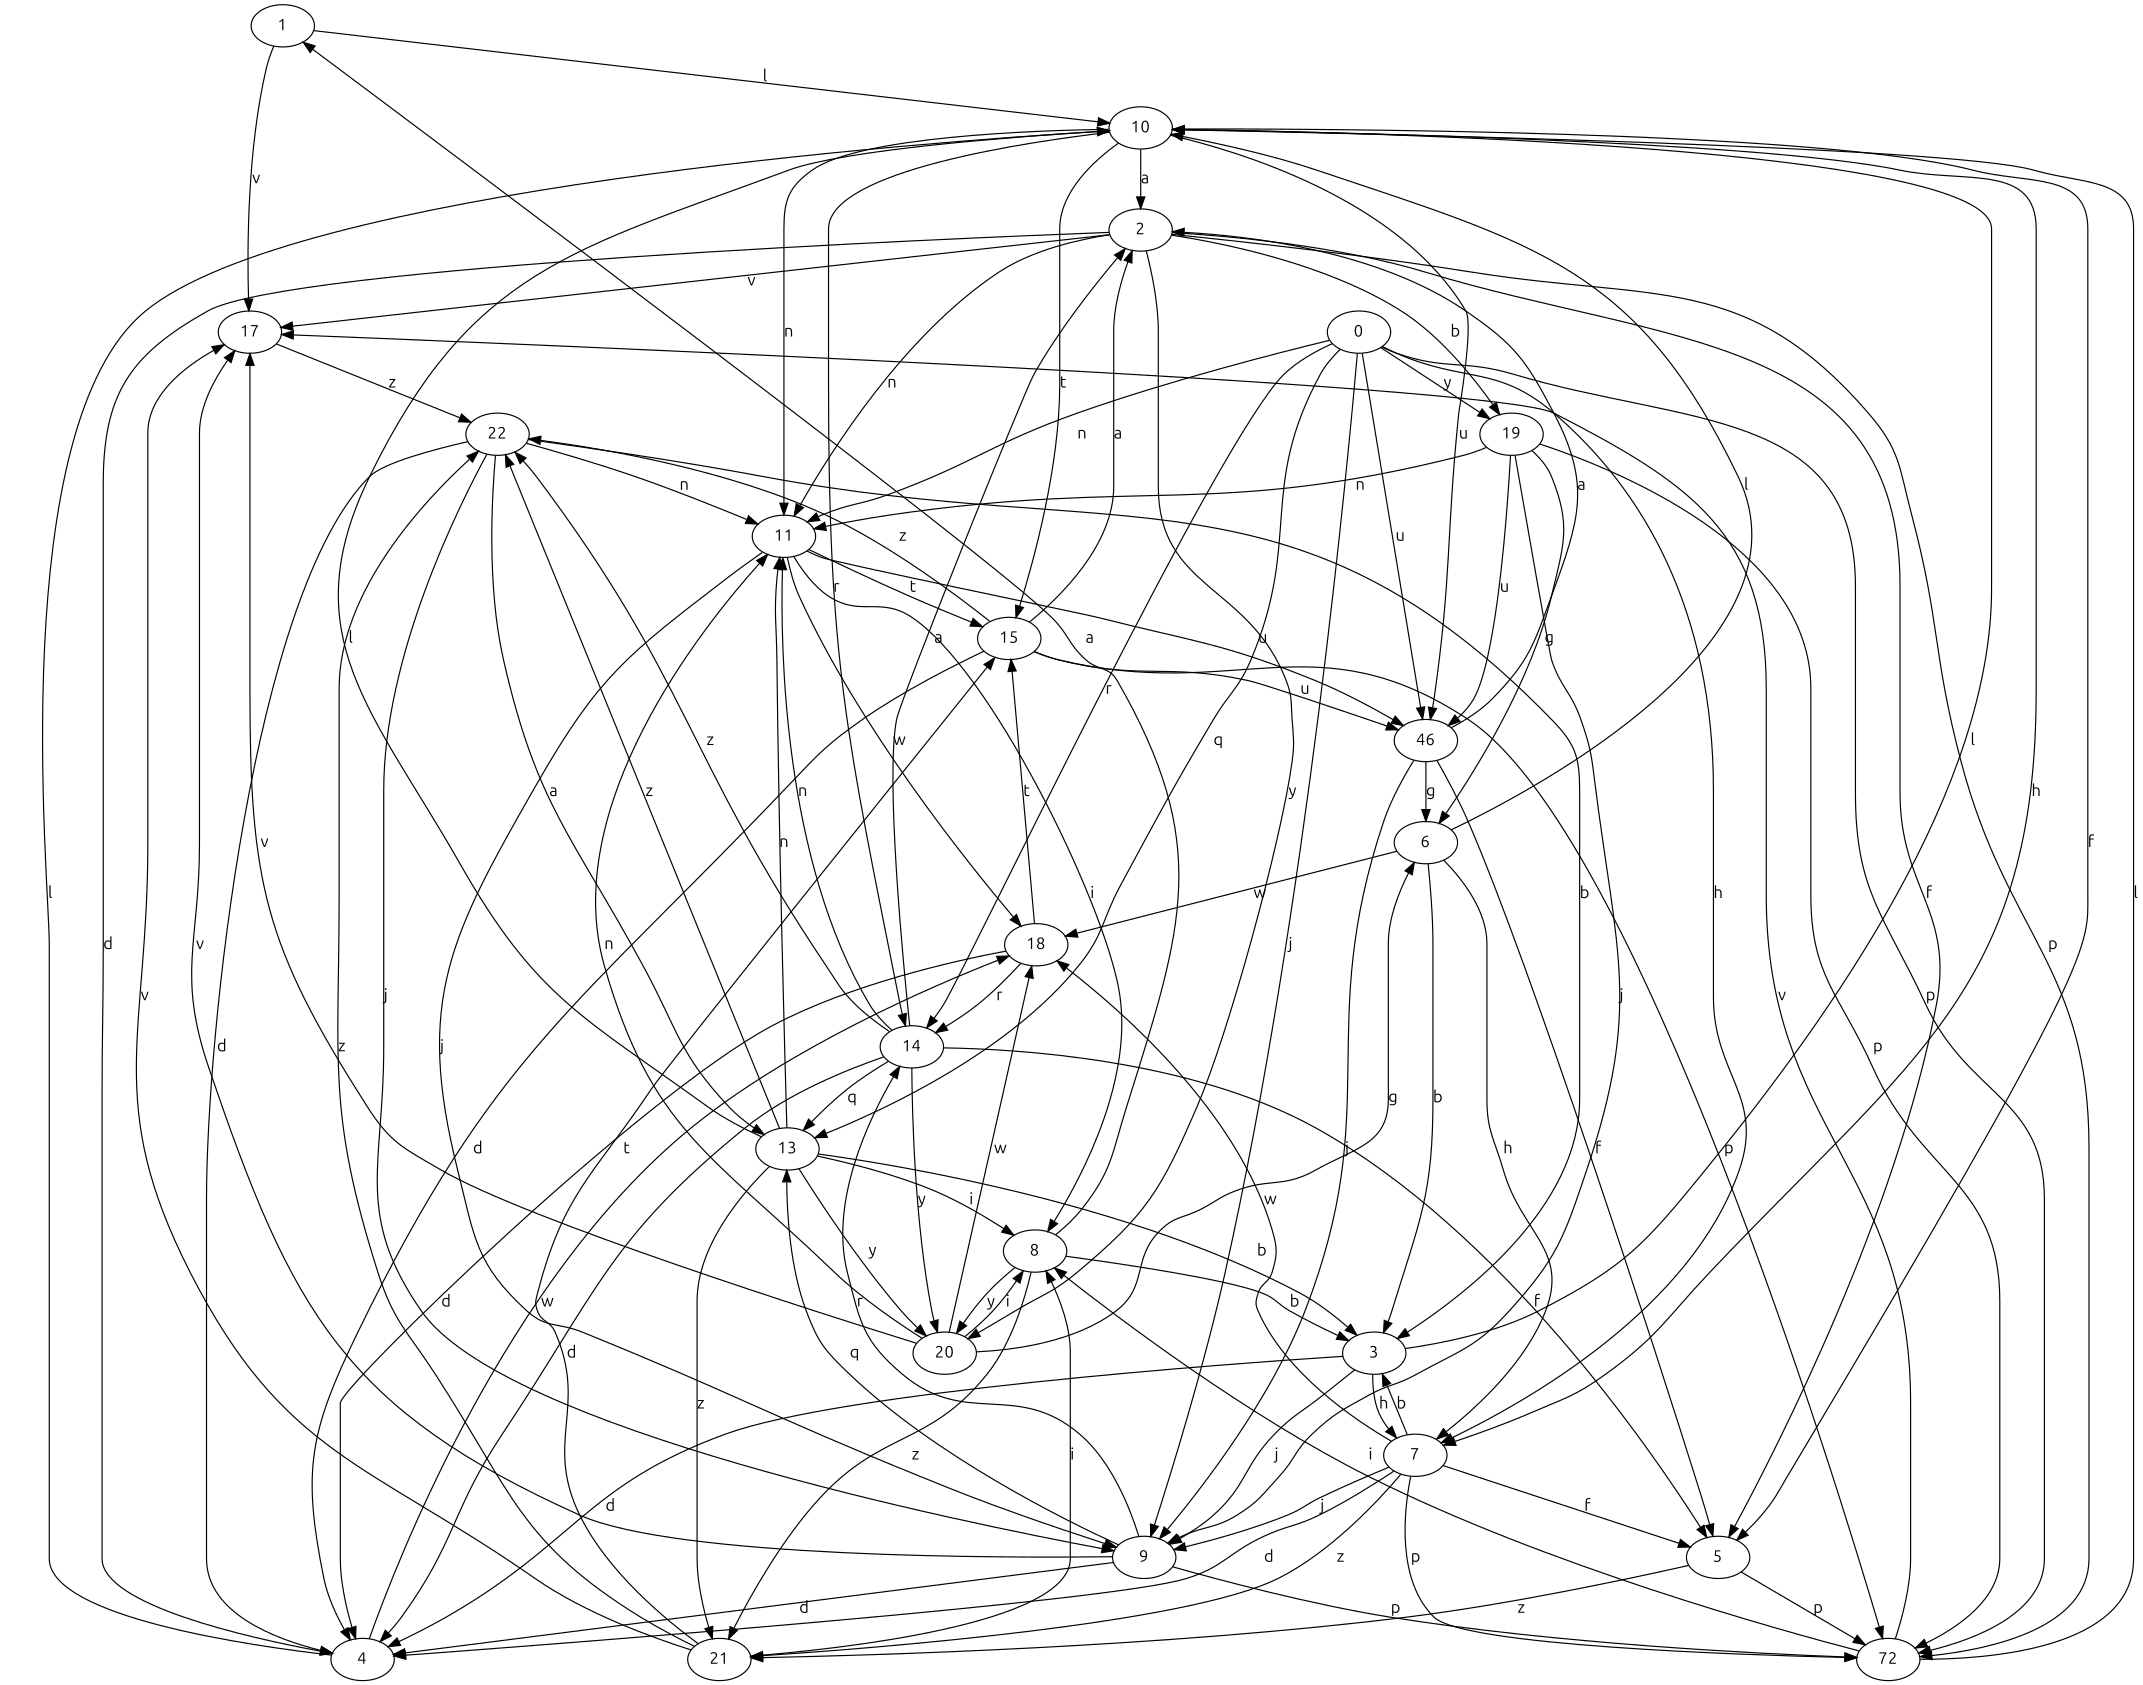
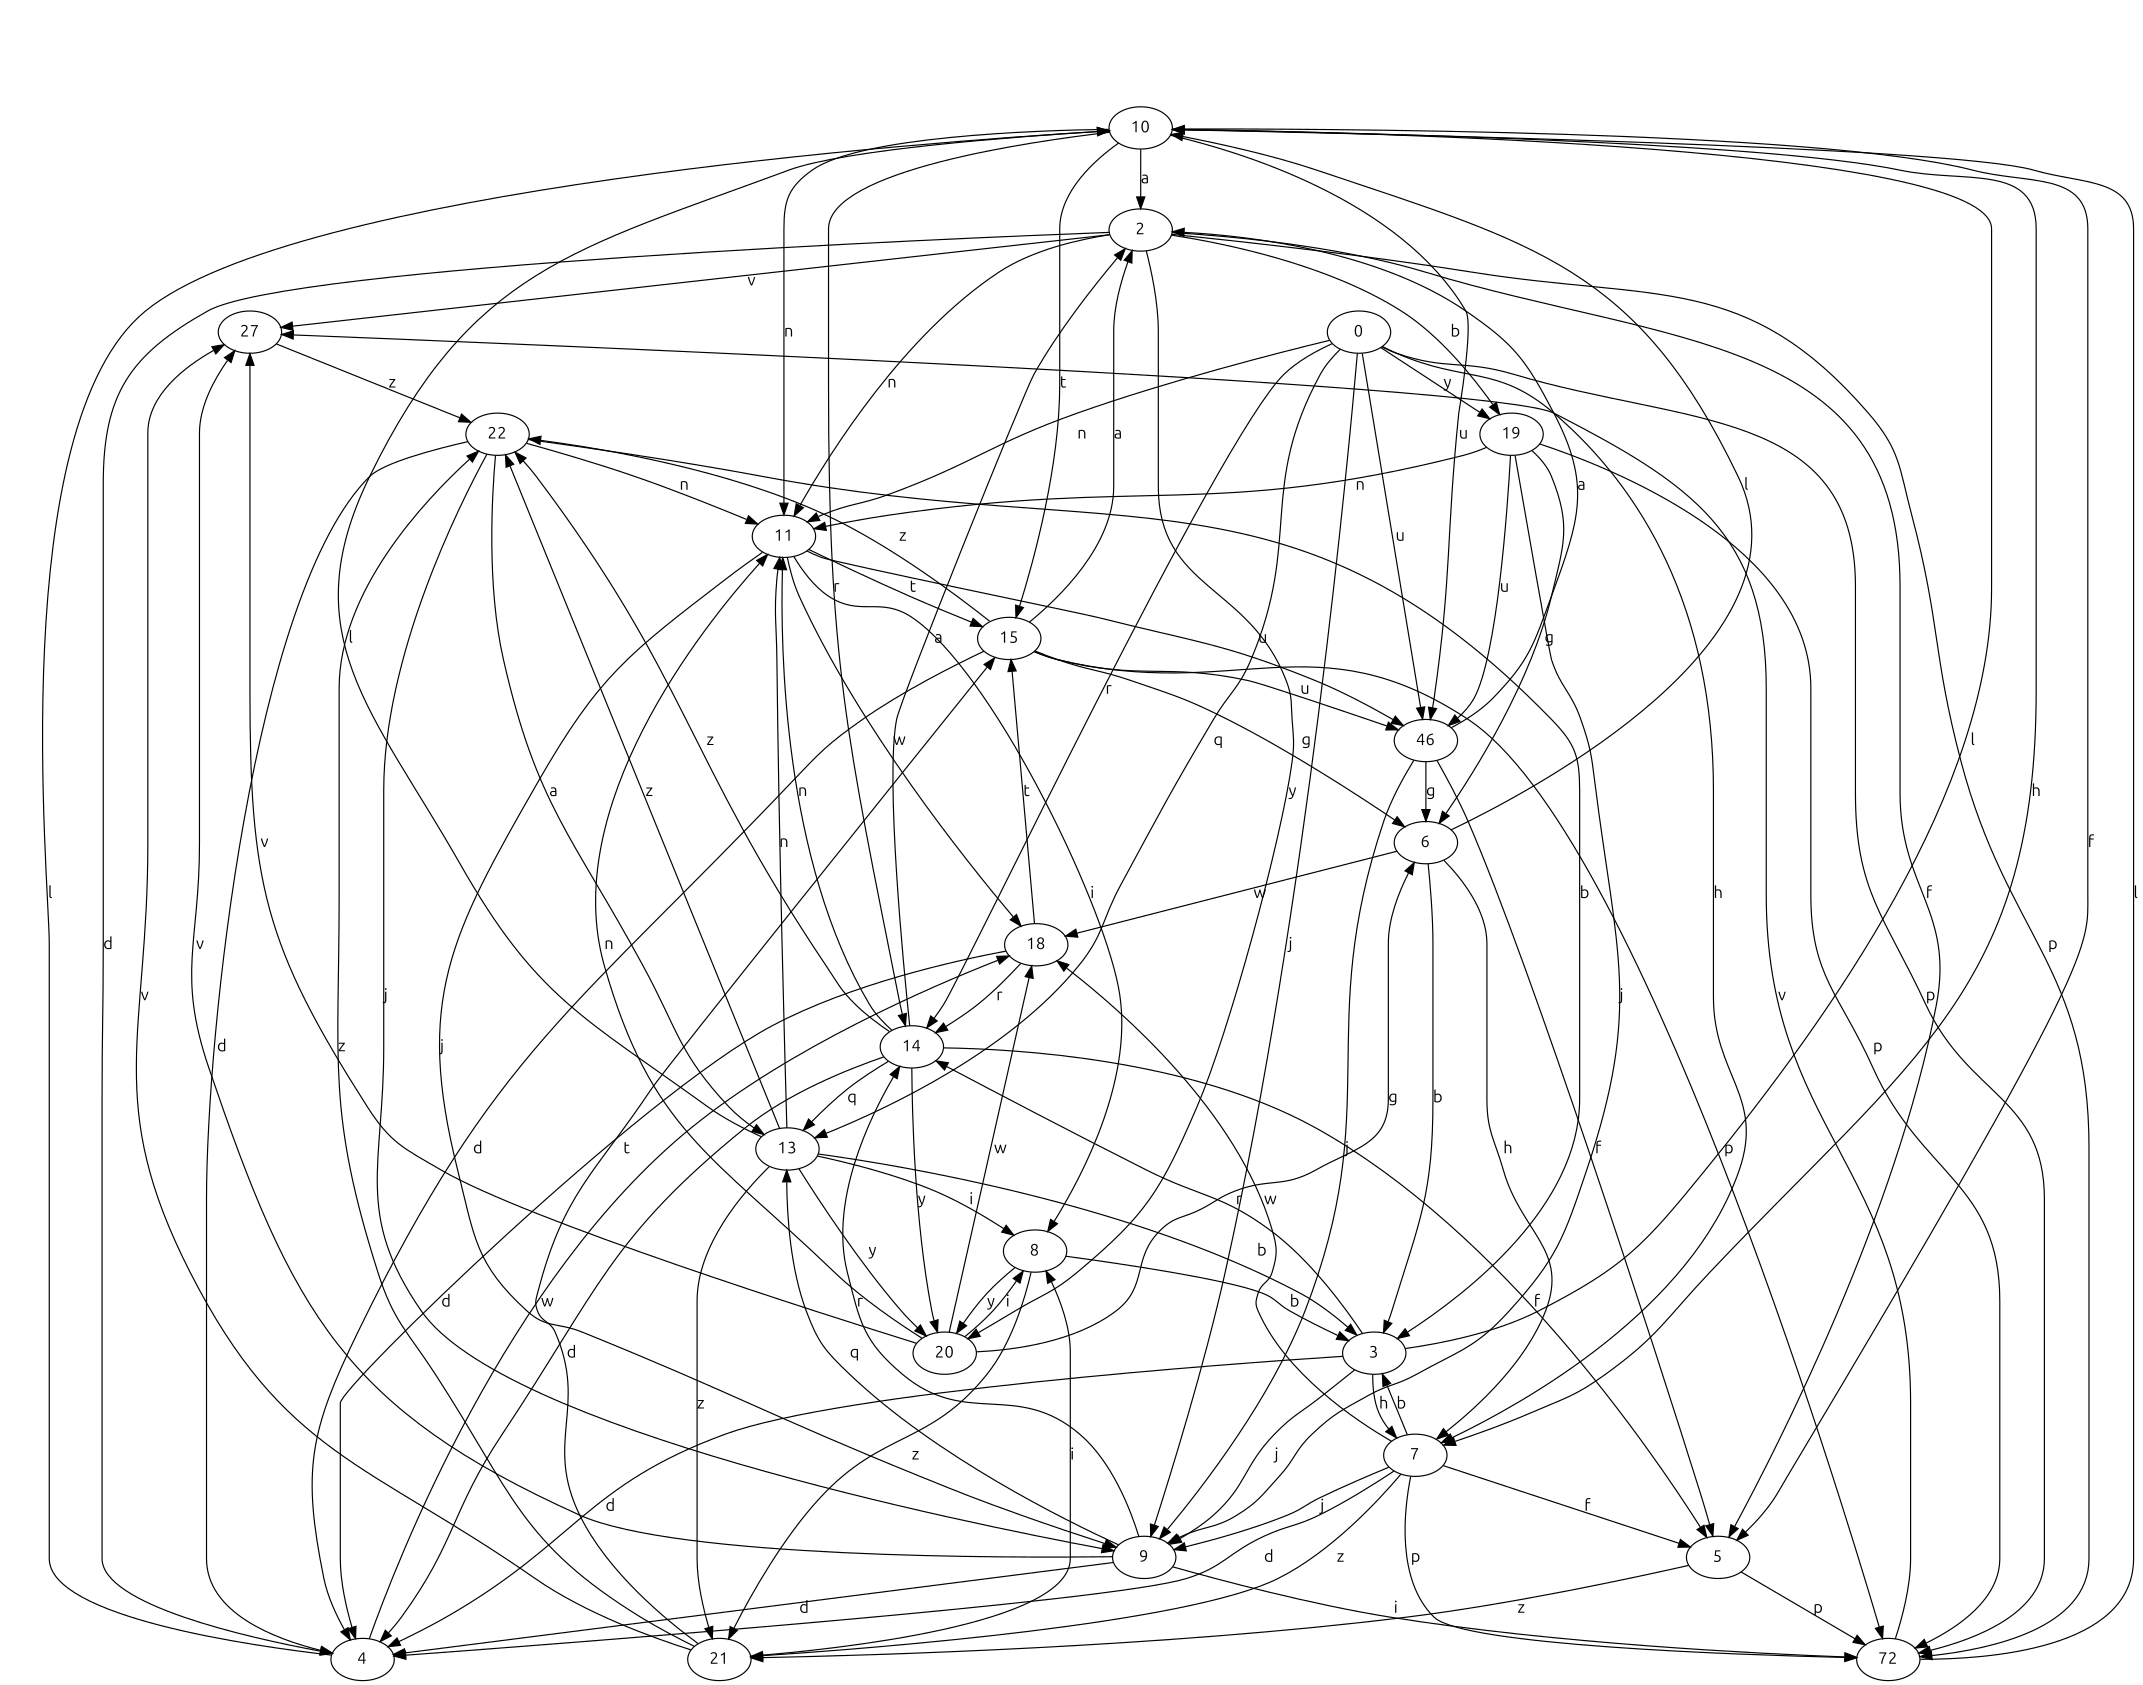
(283, 26) -> none
(250, 332) -> (250, 332)
none -> (1223, 717)
none -> (1170, 1181)
(1439, 1509) -> none
(1396, 1608) -> (1396, 1608)
